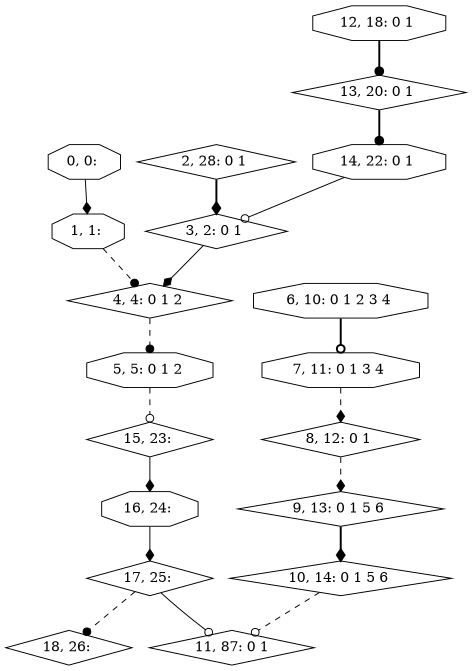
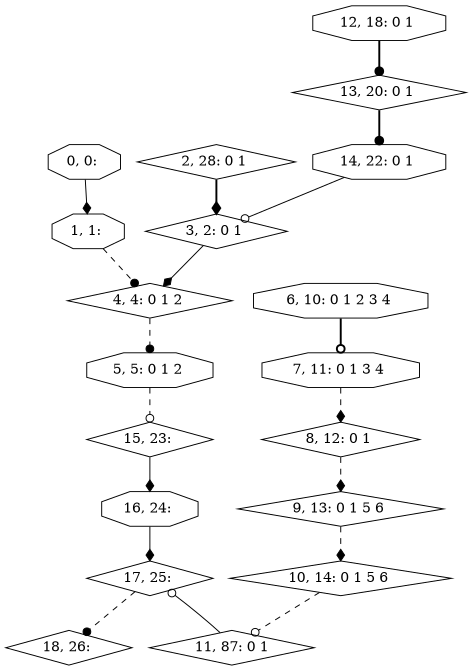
(341, 538) -> (341, 538)
(183, 612) -> (198, 614)
